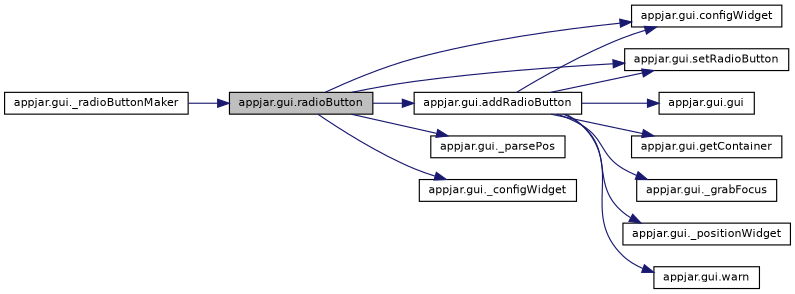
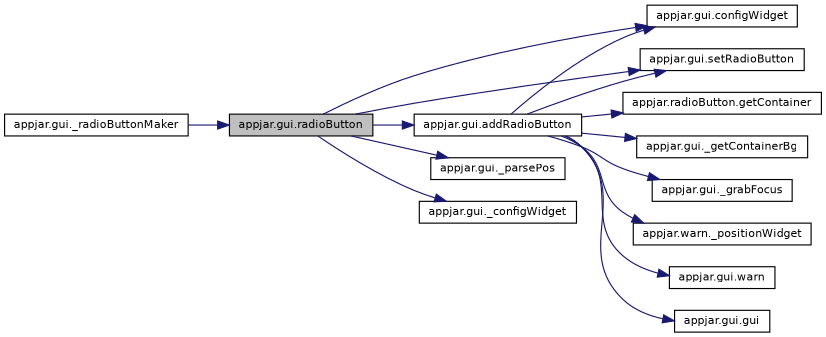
(707, 147) -> (722, 103)
none -> (722, 147)
(707, 234) -> (722, 234)
